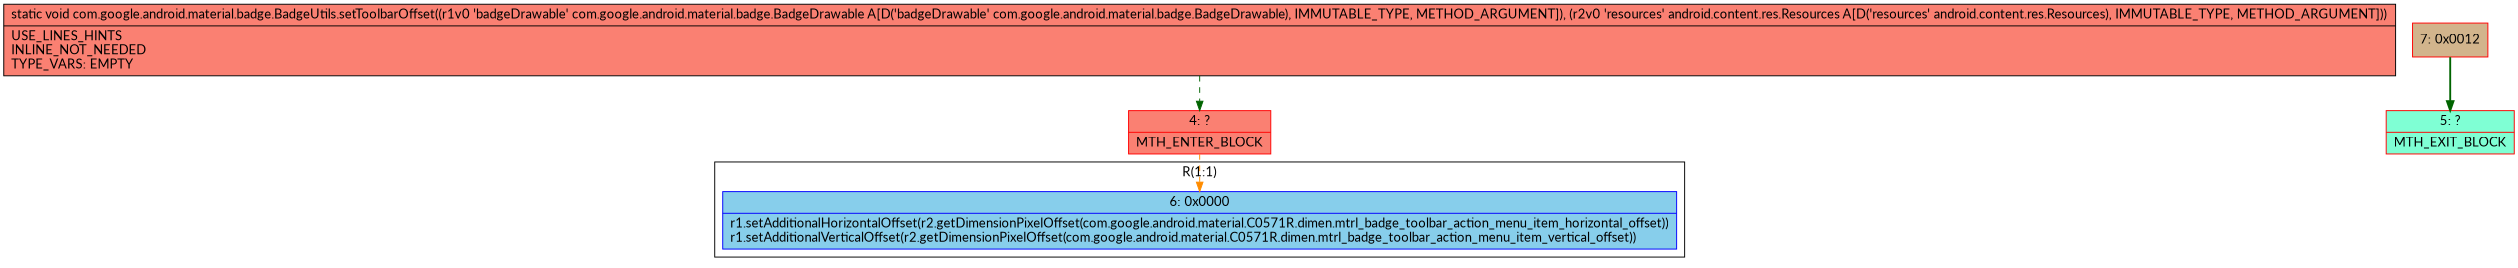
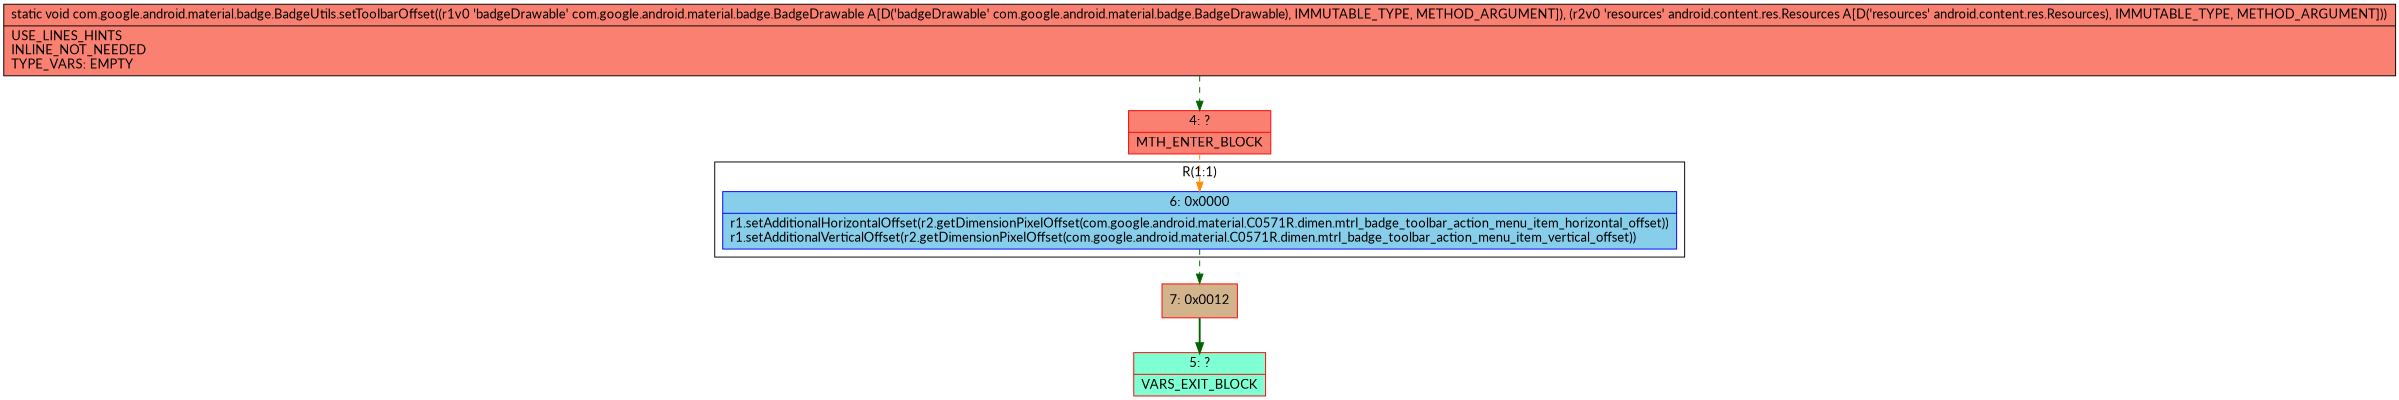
(2450, 143) -> (1200, 385)
none -> (1200, 263)
